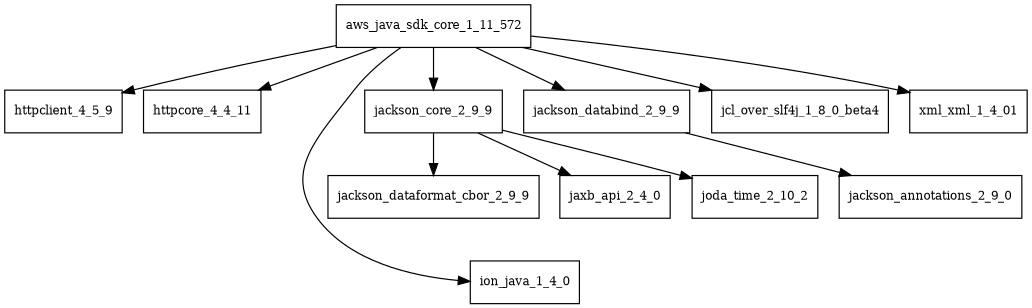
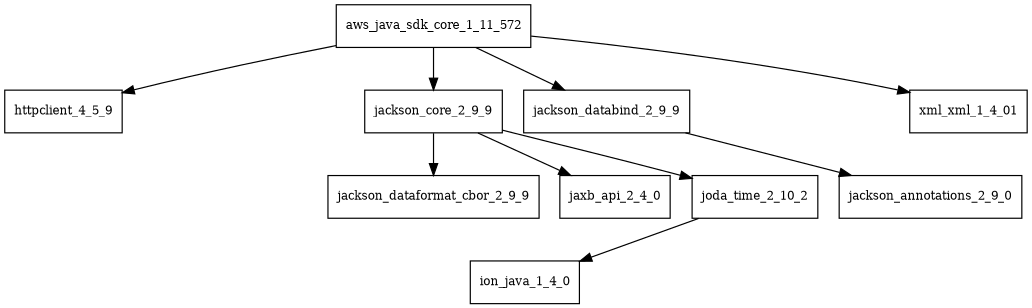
(202, 111) -> none
(800, 111) -> none
(306, 195) -> (645, 238)
